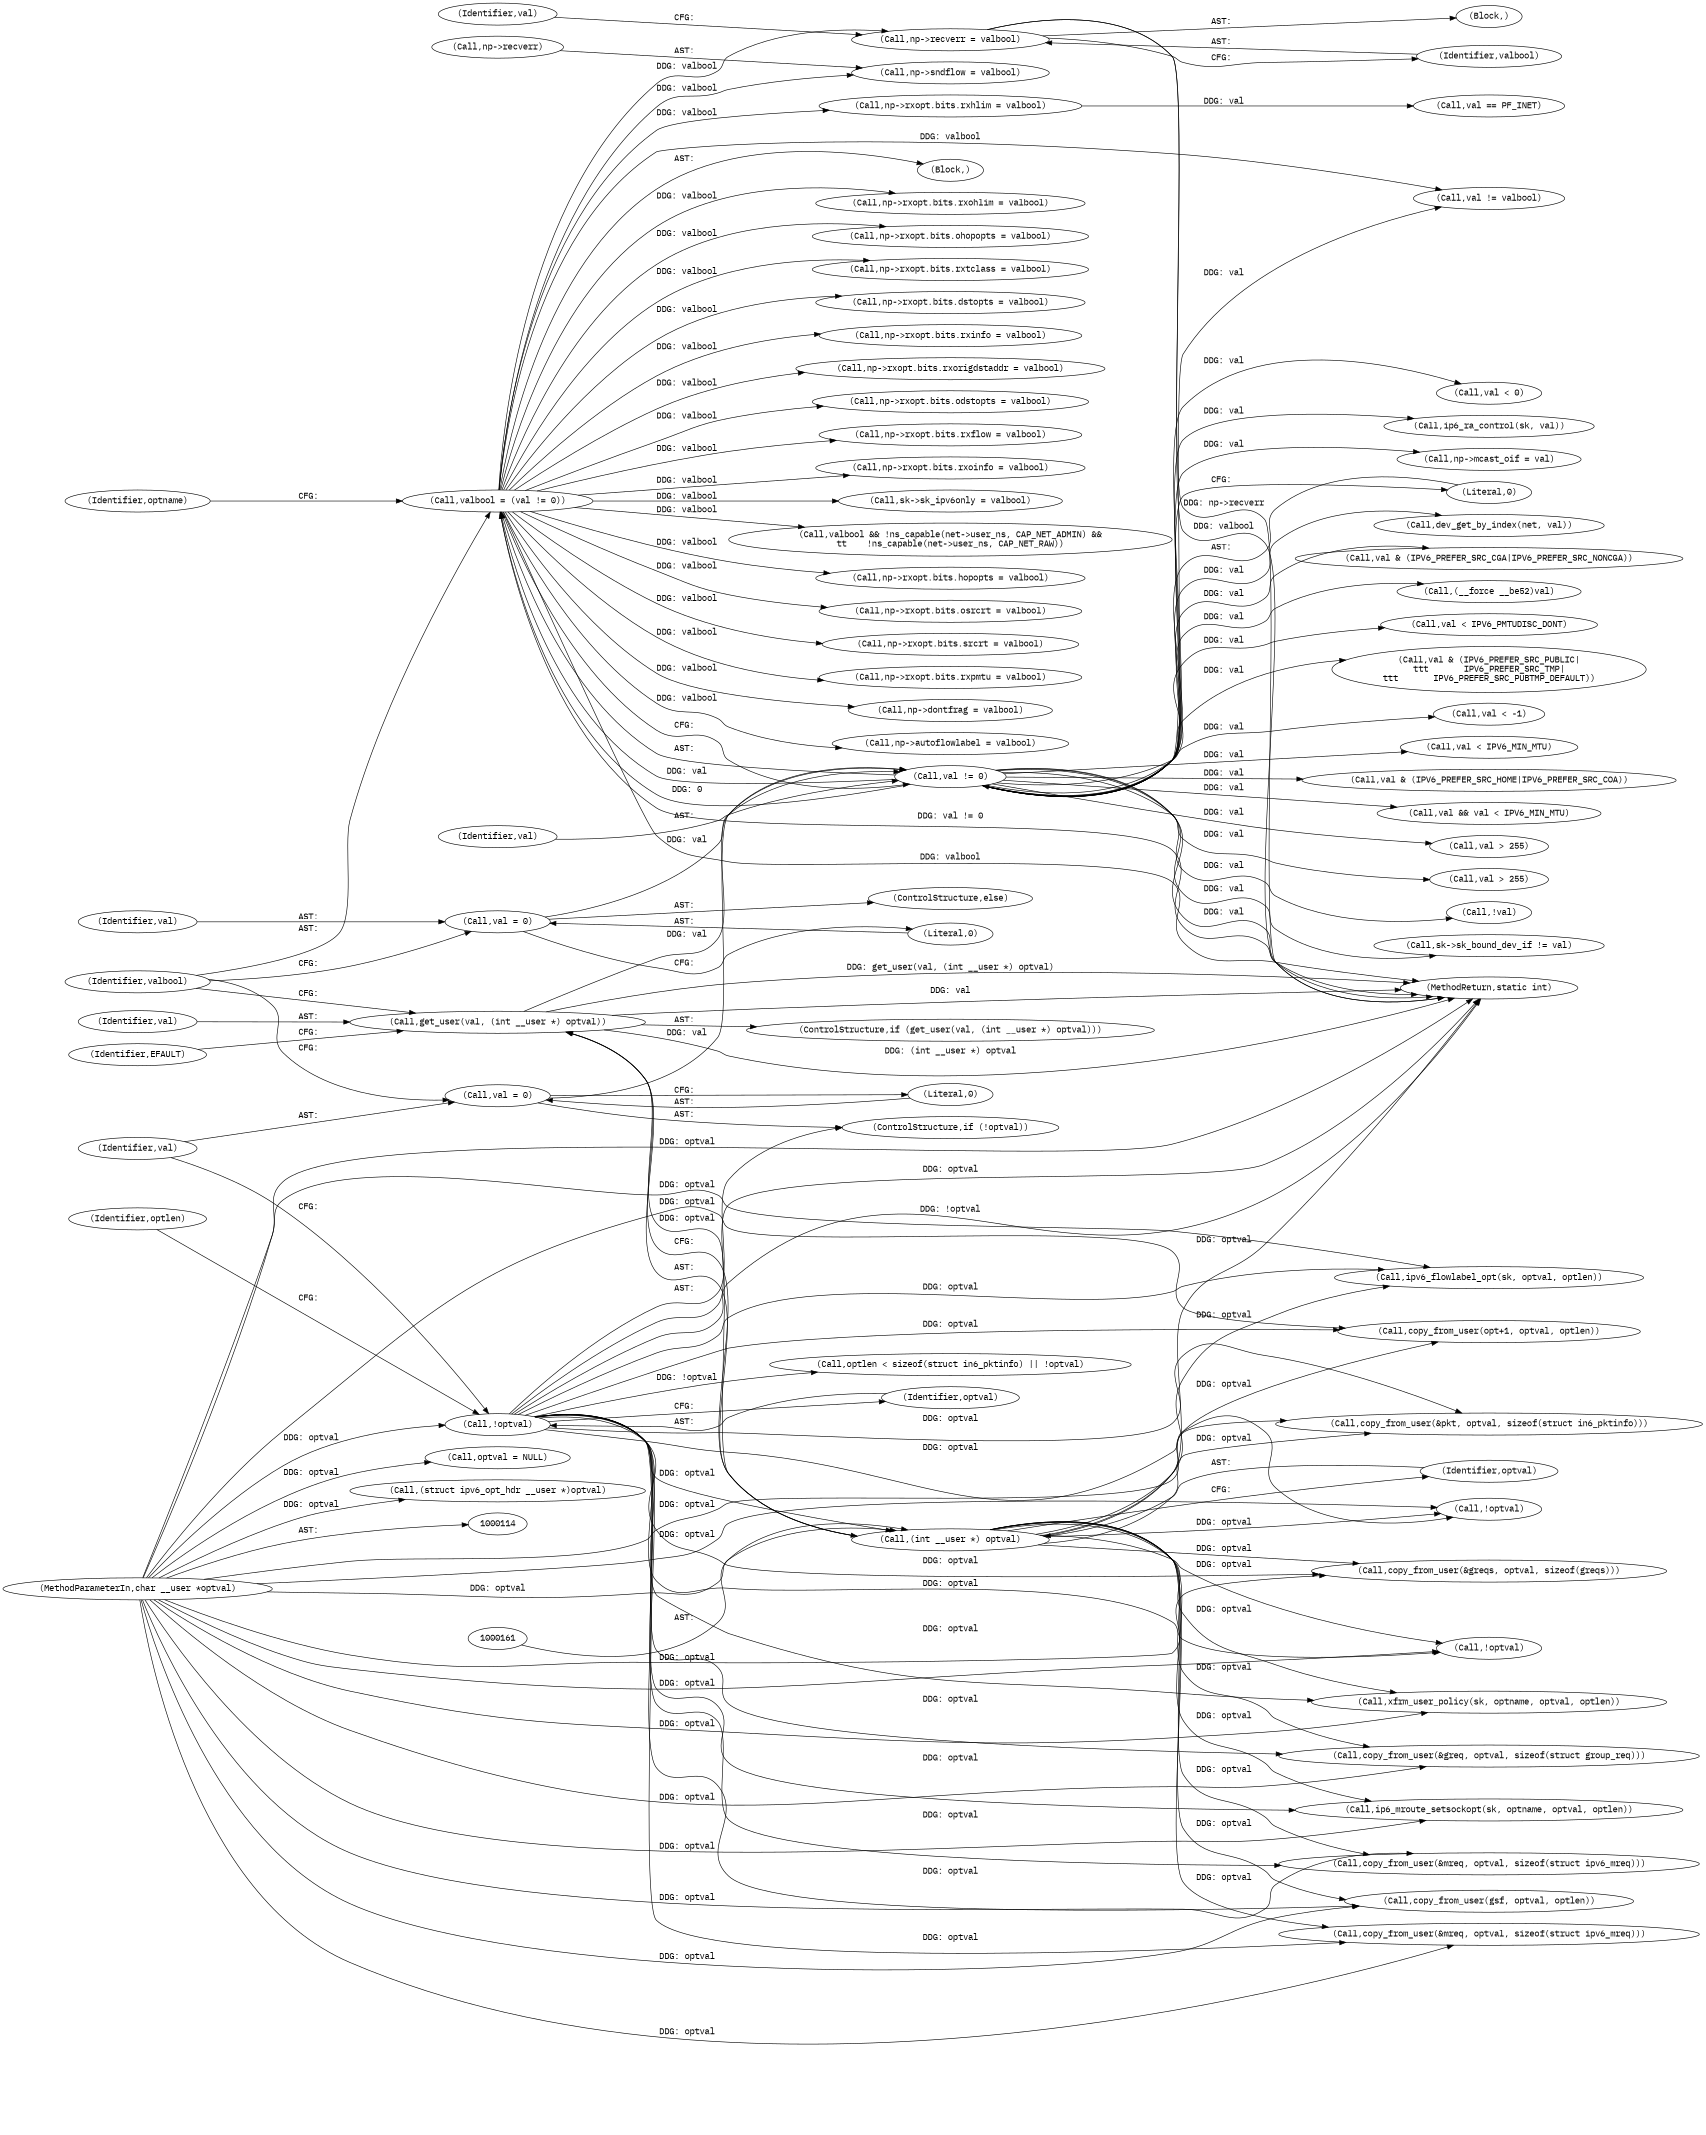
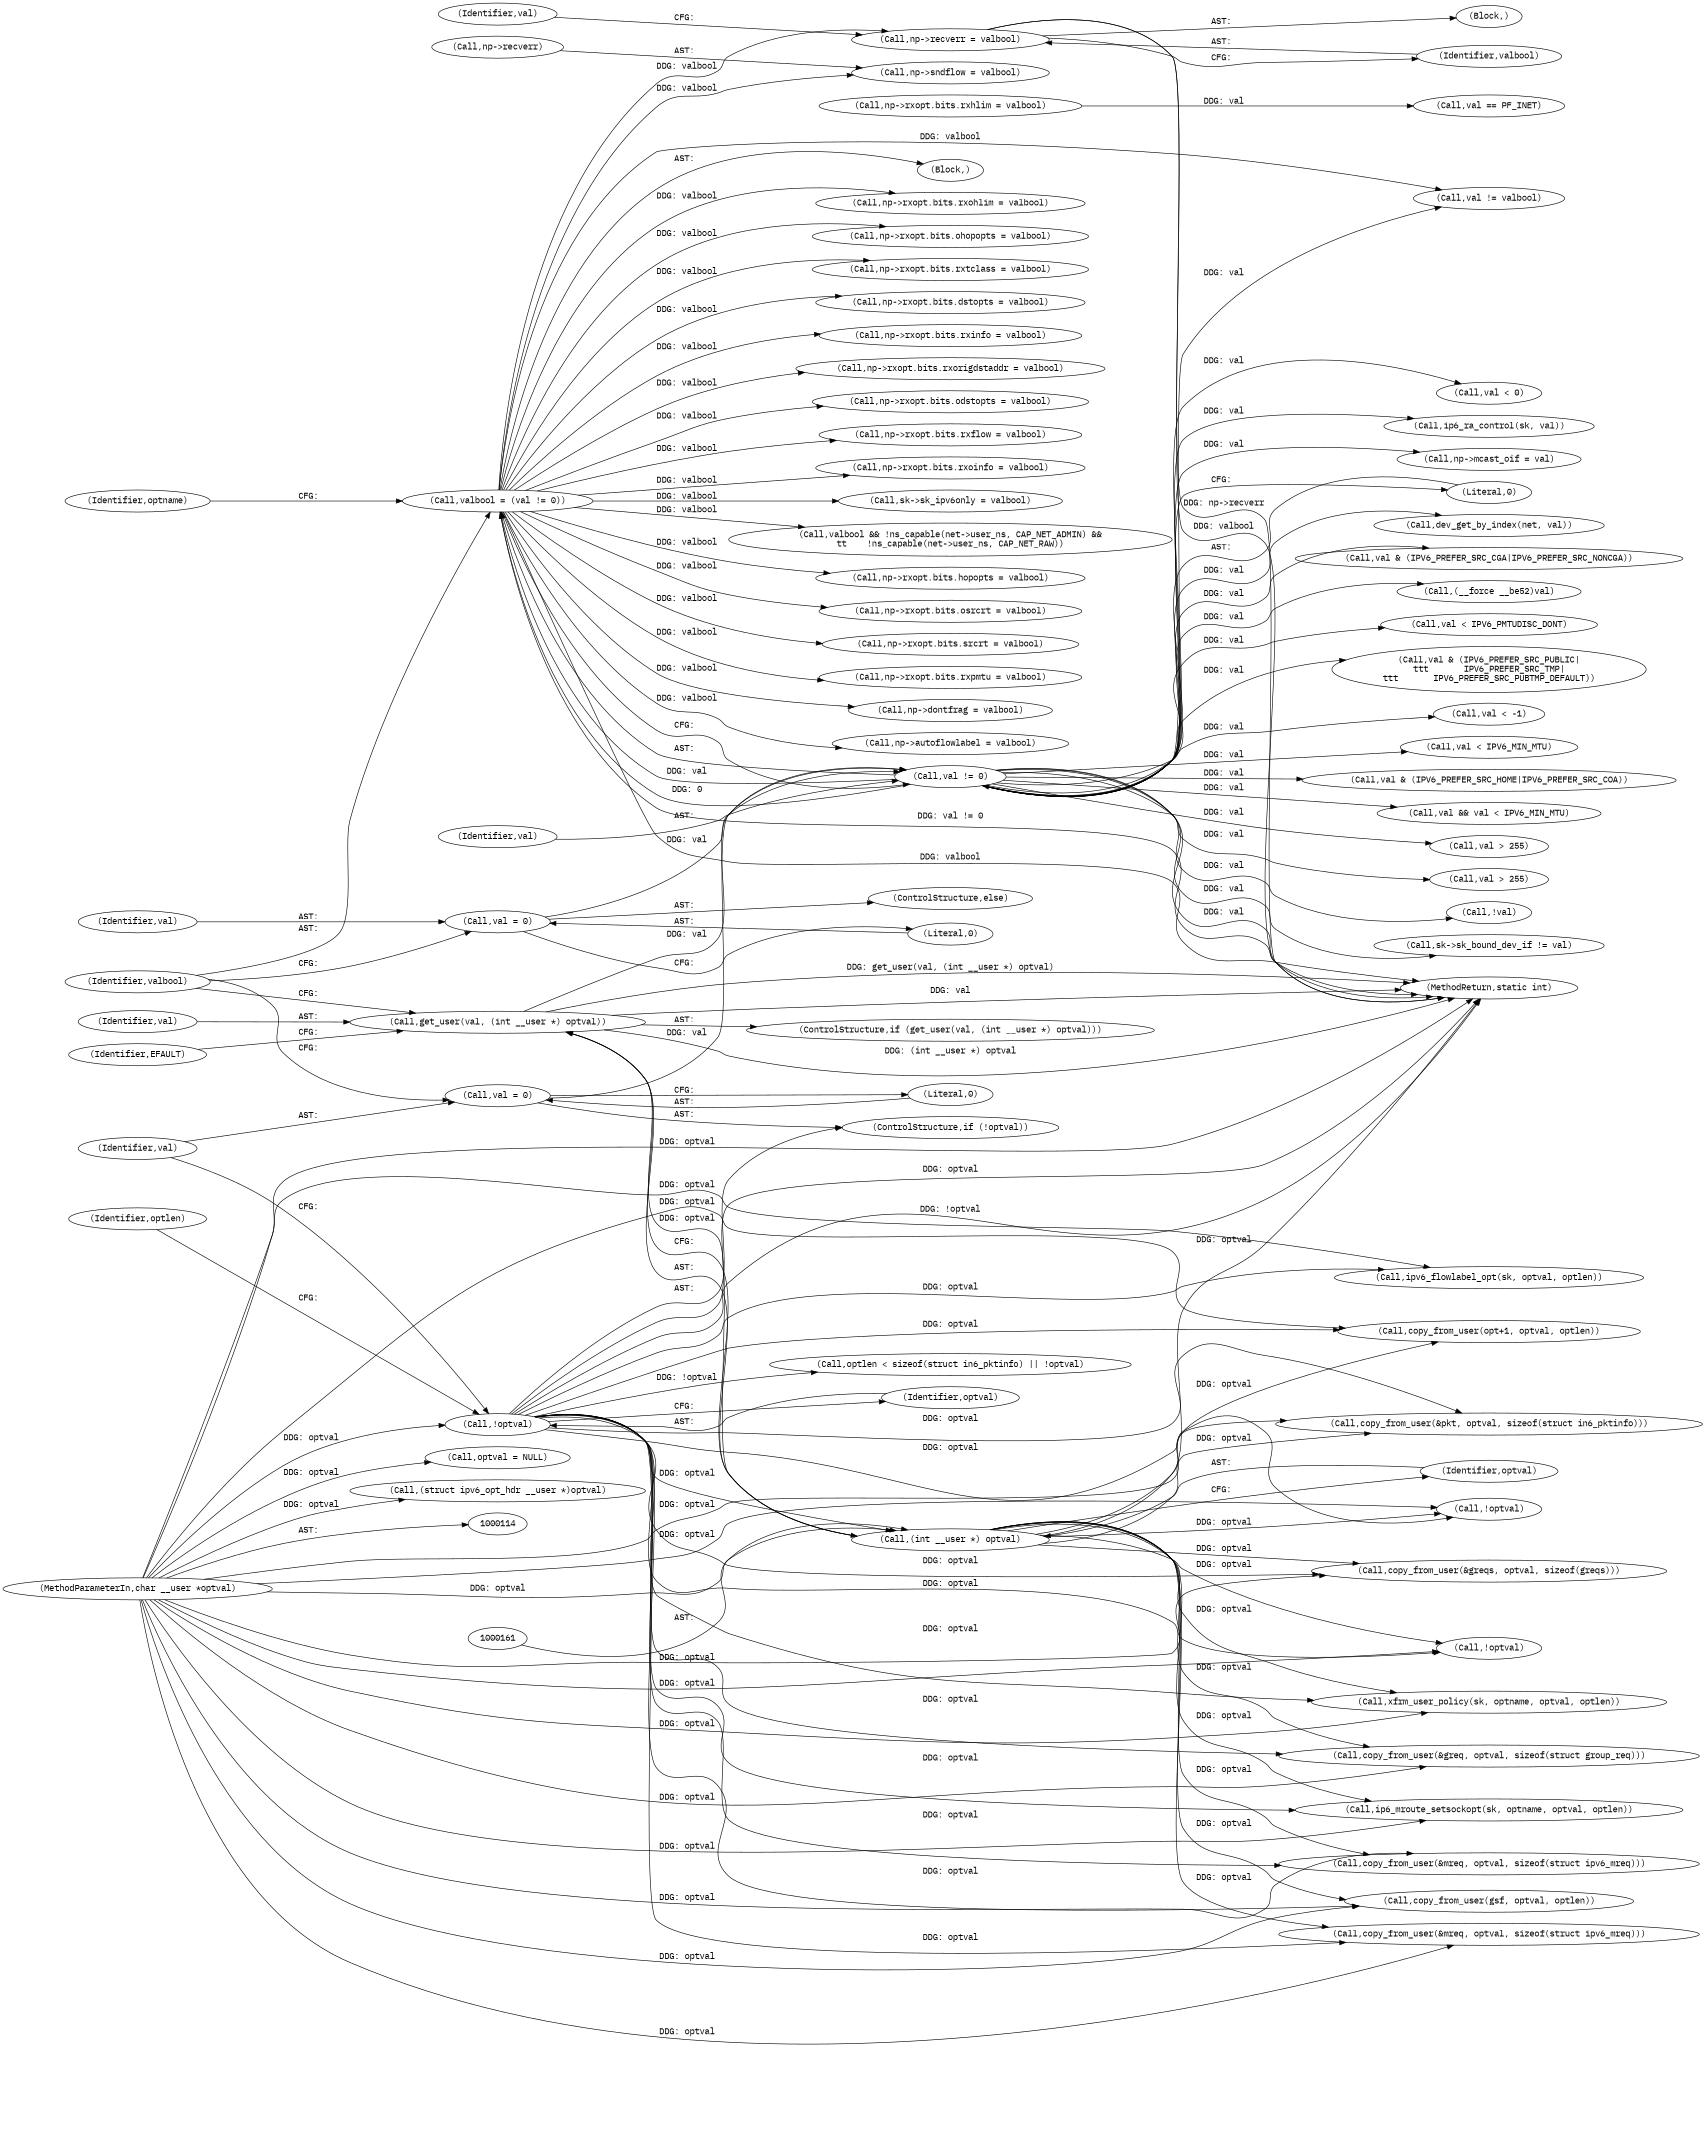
(579, 218) -> none
(1184, 1377) -> none
